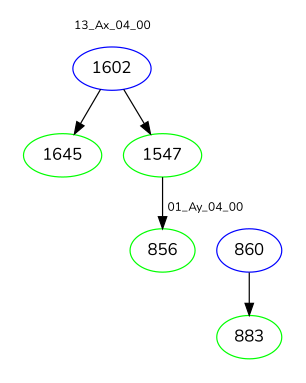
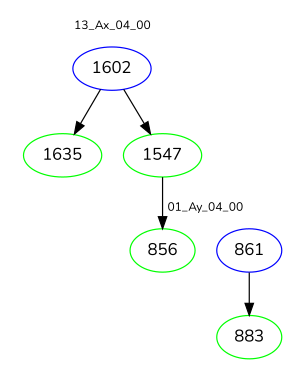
(63, 155) -> (63, 155)
(249, 250) -> (249, 250)
